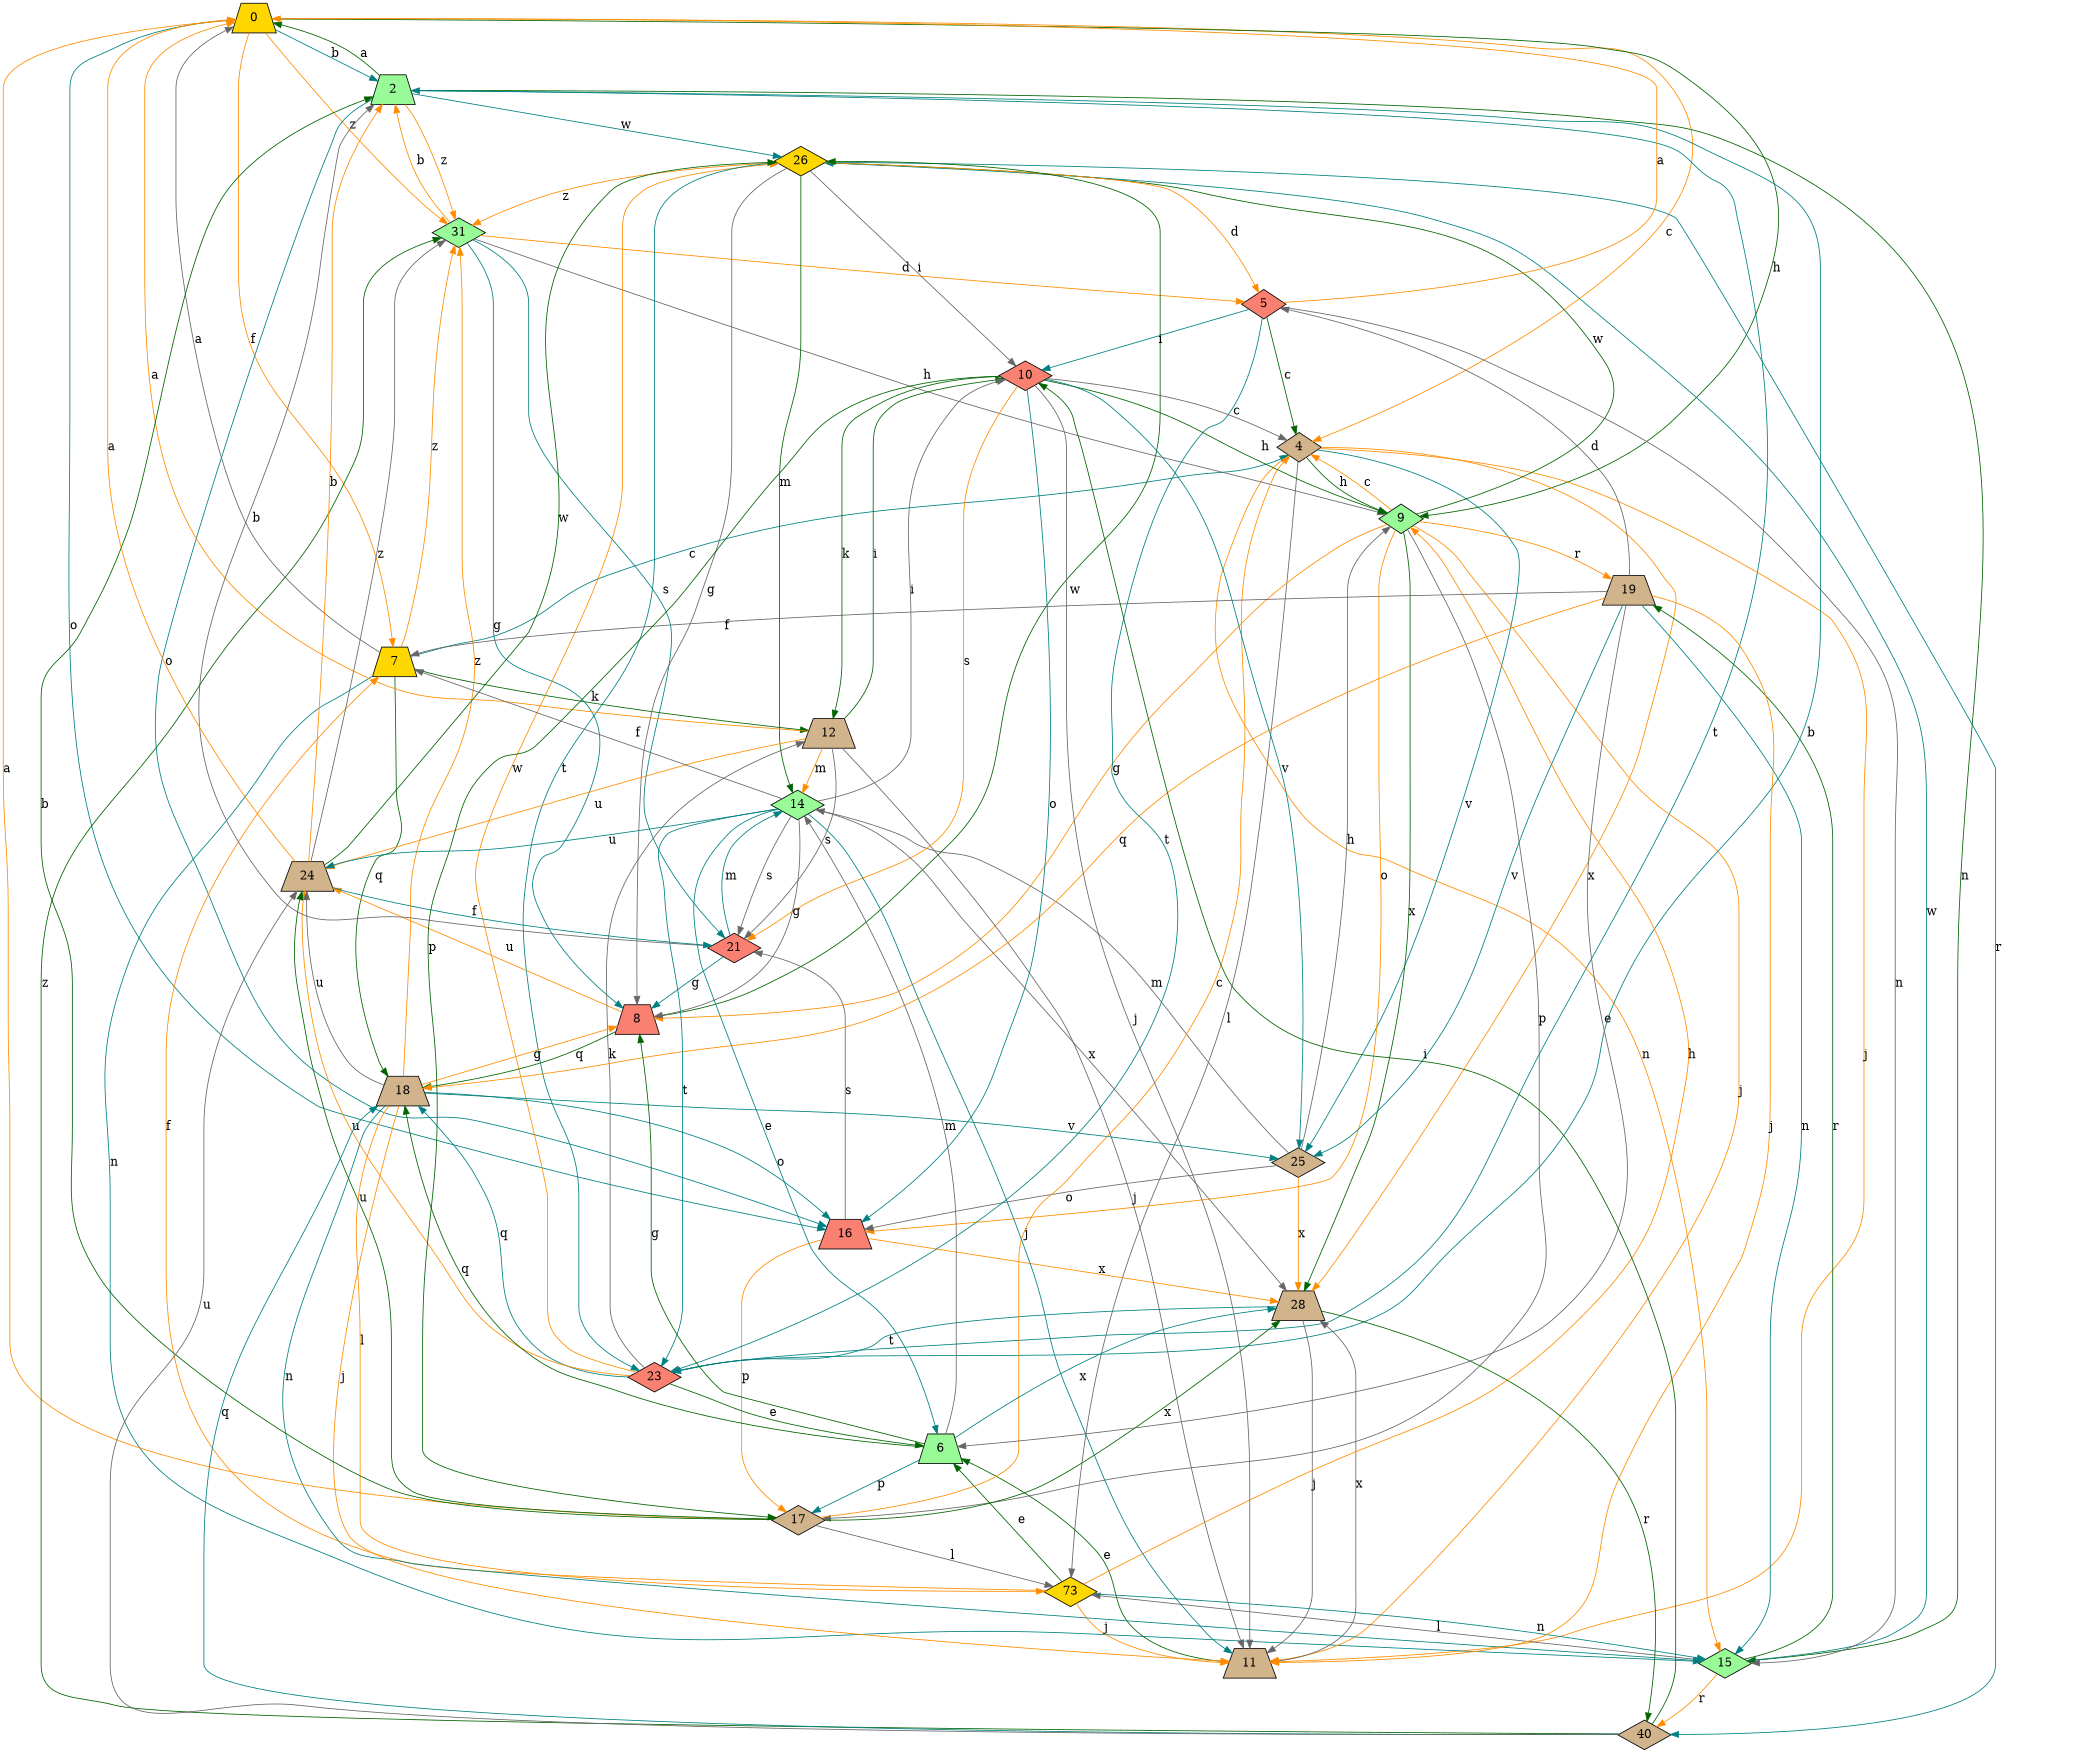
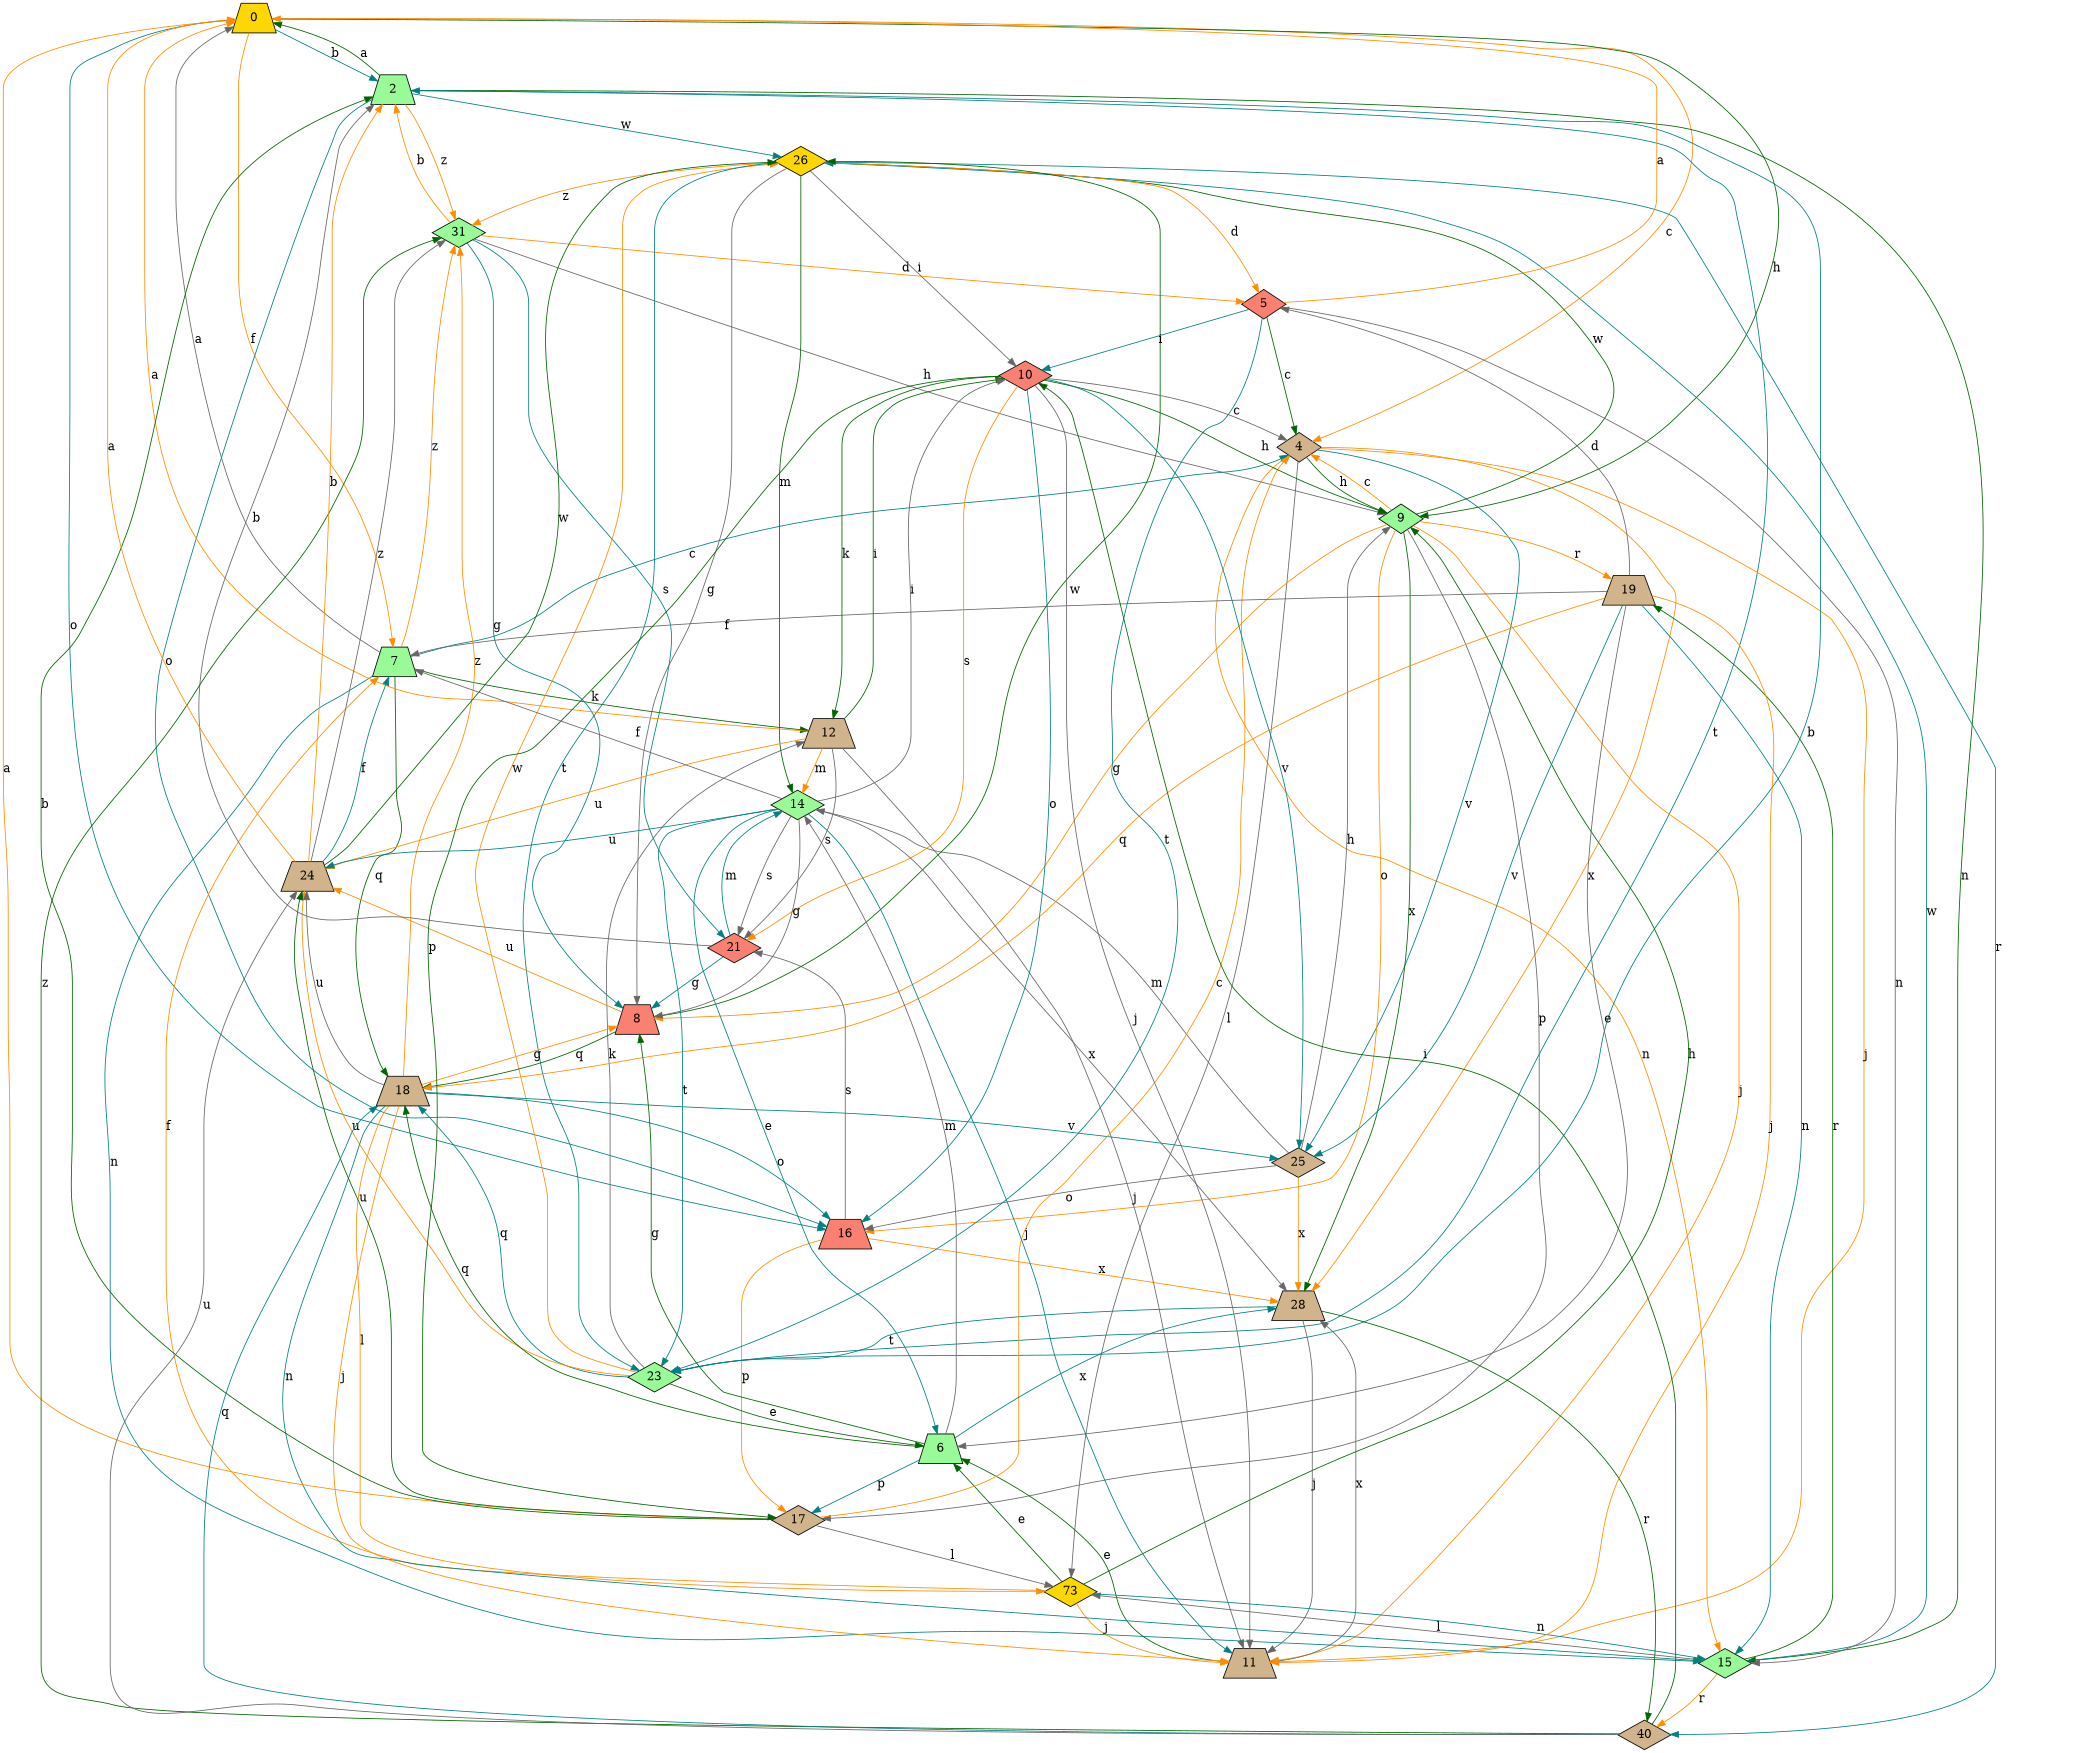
(354, 134) -> none
(395, 662) -> (395, 662)
(517, 924) -> (359, 775)
(1664, 1184) -> (1664, 1184)
(654, 1377) -> (654, 1377)
(1068, 1471) -> none
